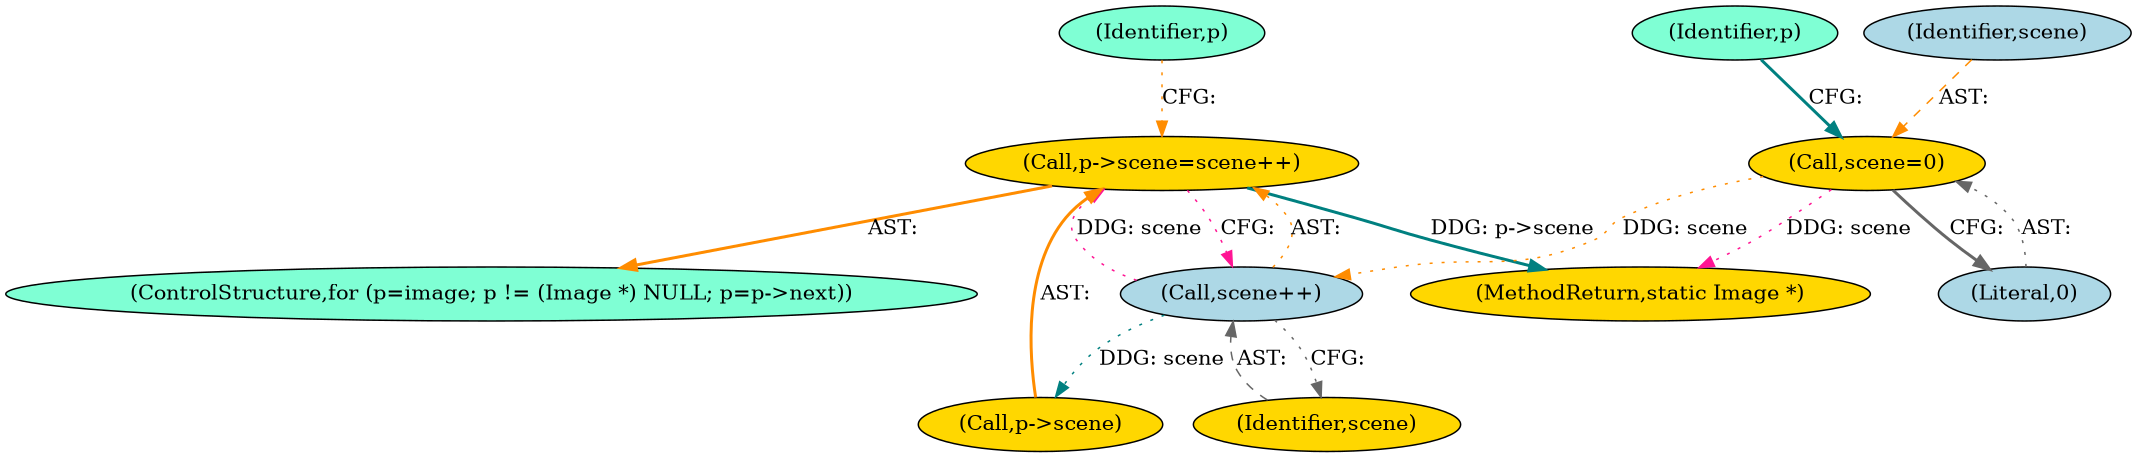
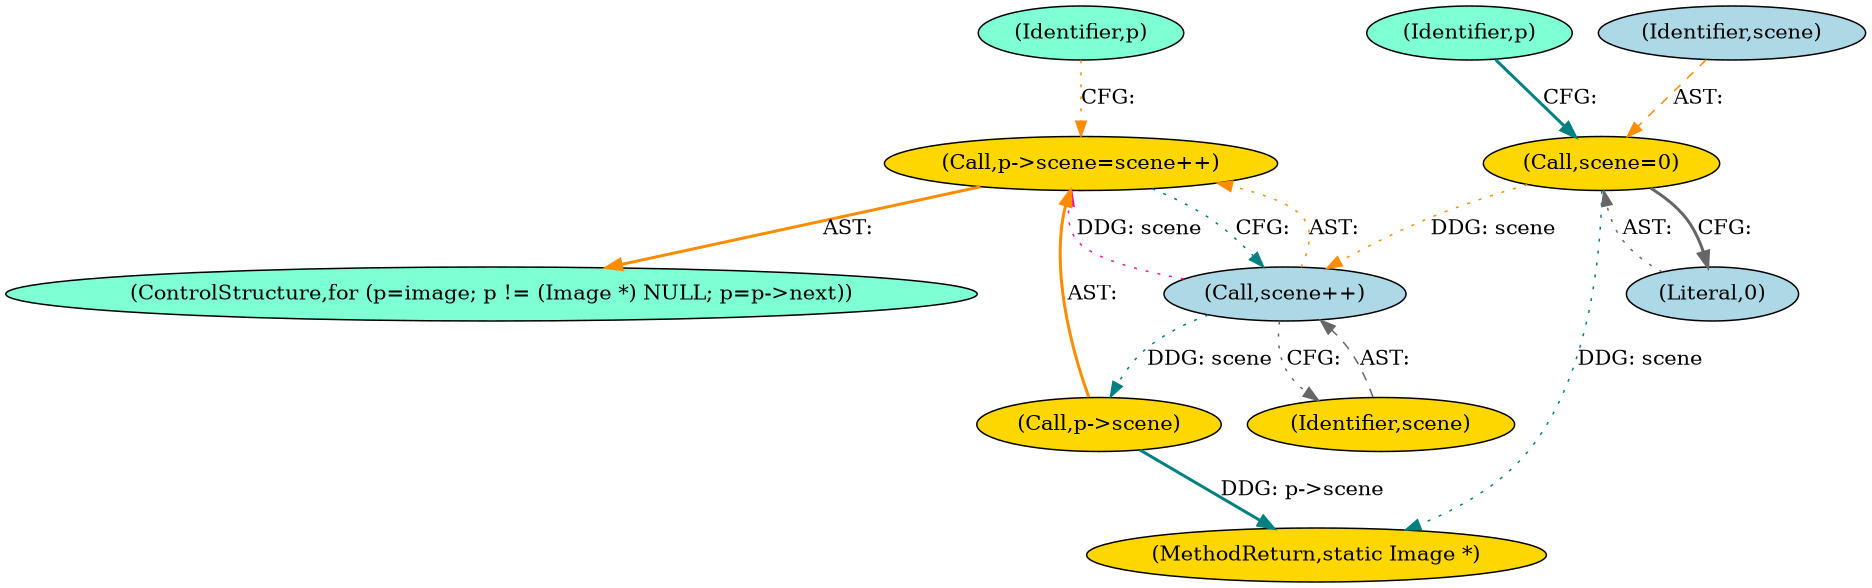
(1210, 220) -> (1207, 216)
(1388, 228) -> (1200, 485)
(1774, 228) -> (1564, 390)
